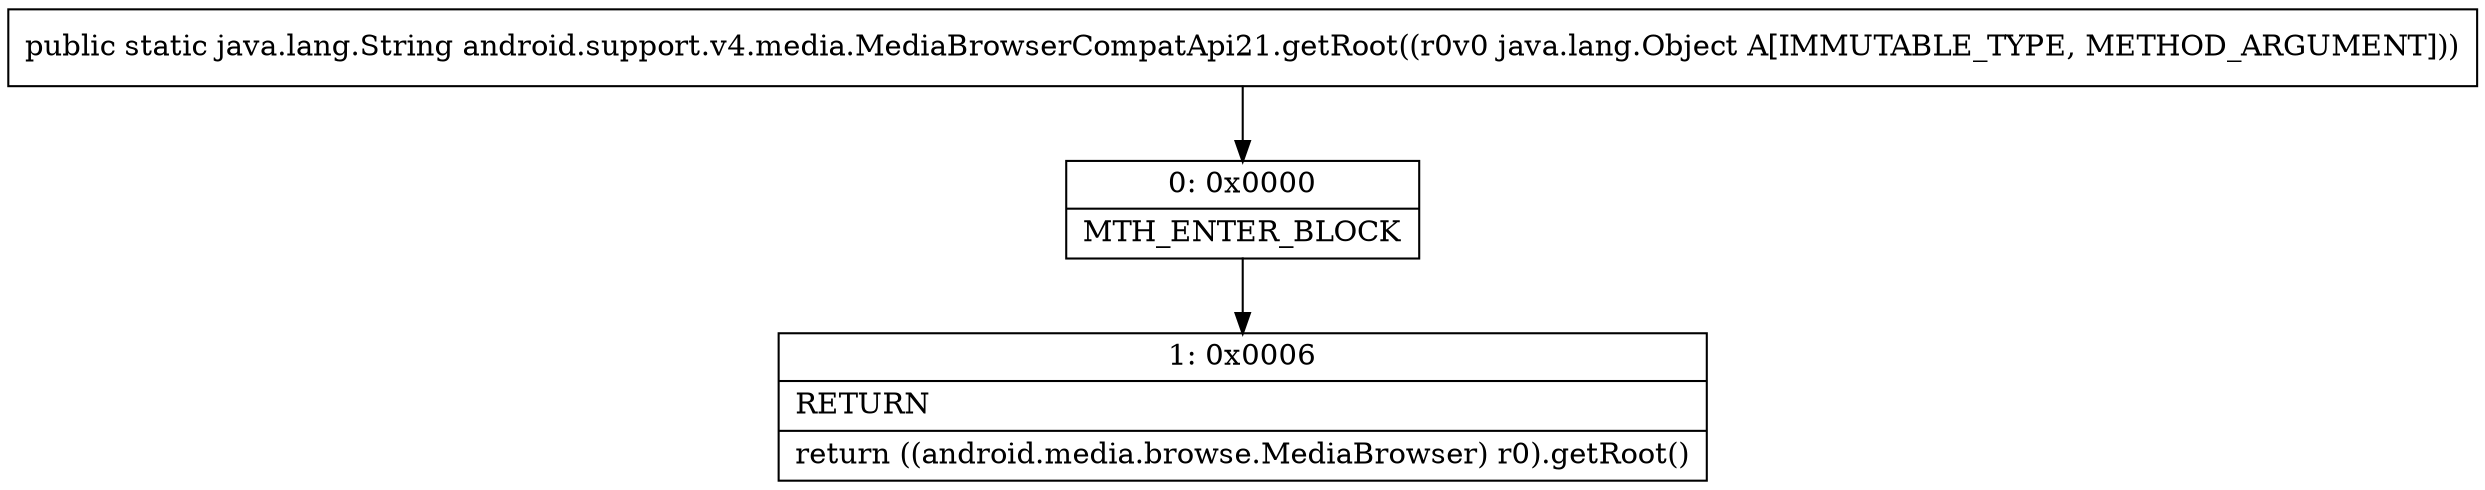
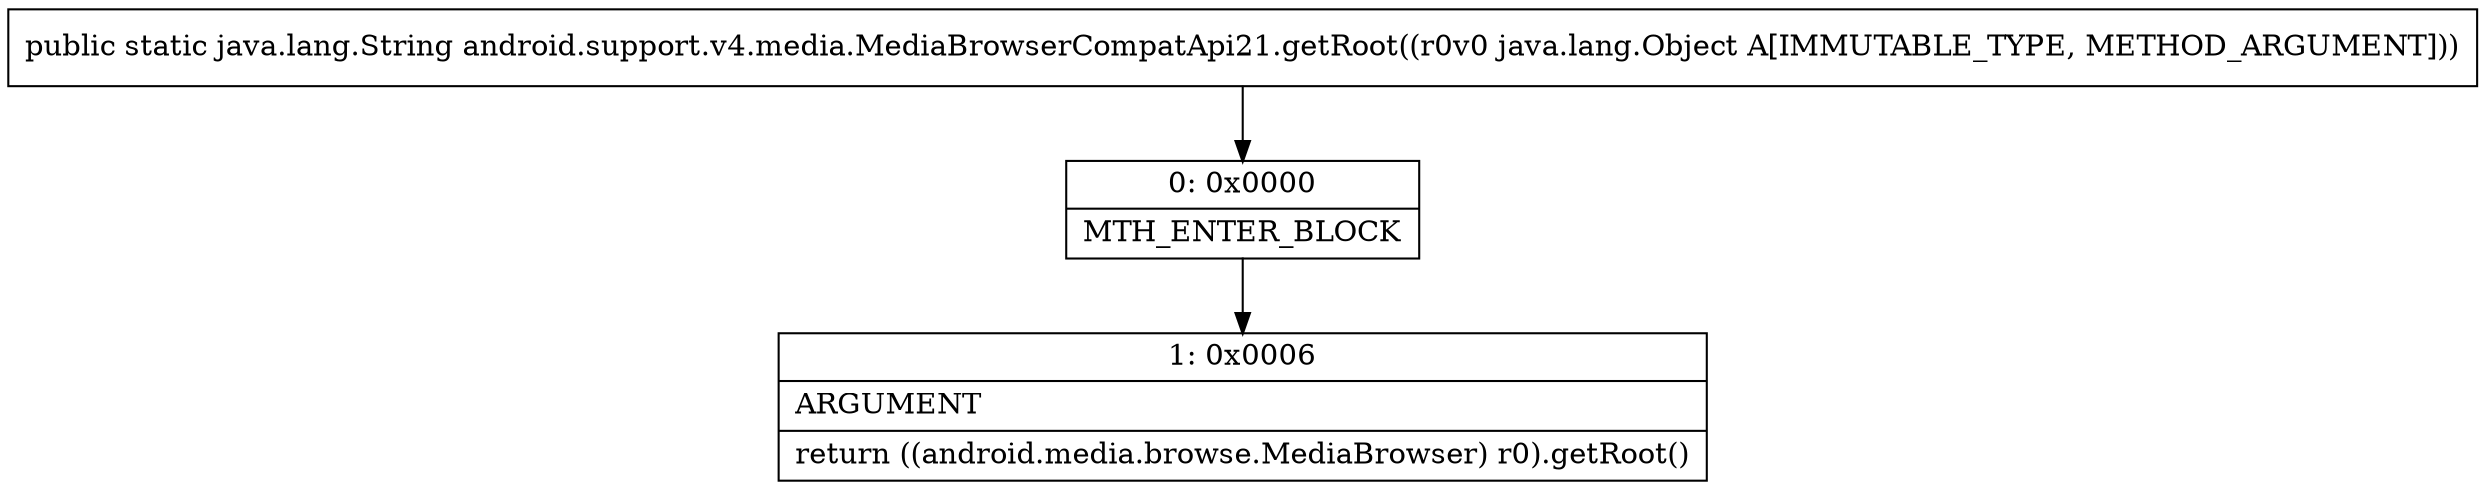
(863, 405) -> (889, 405)
